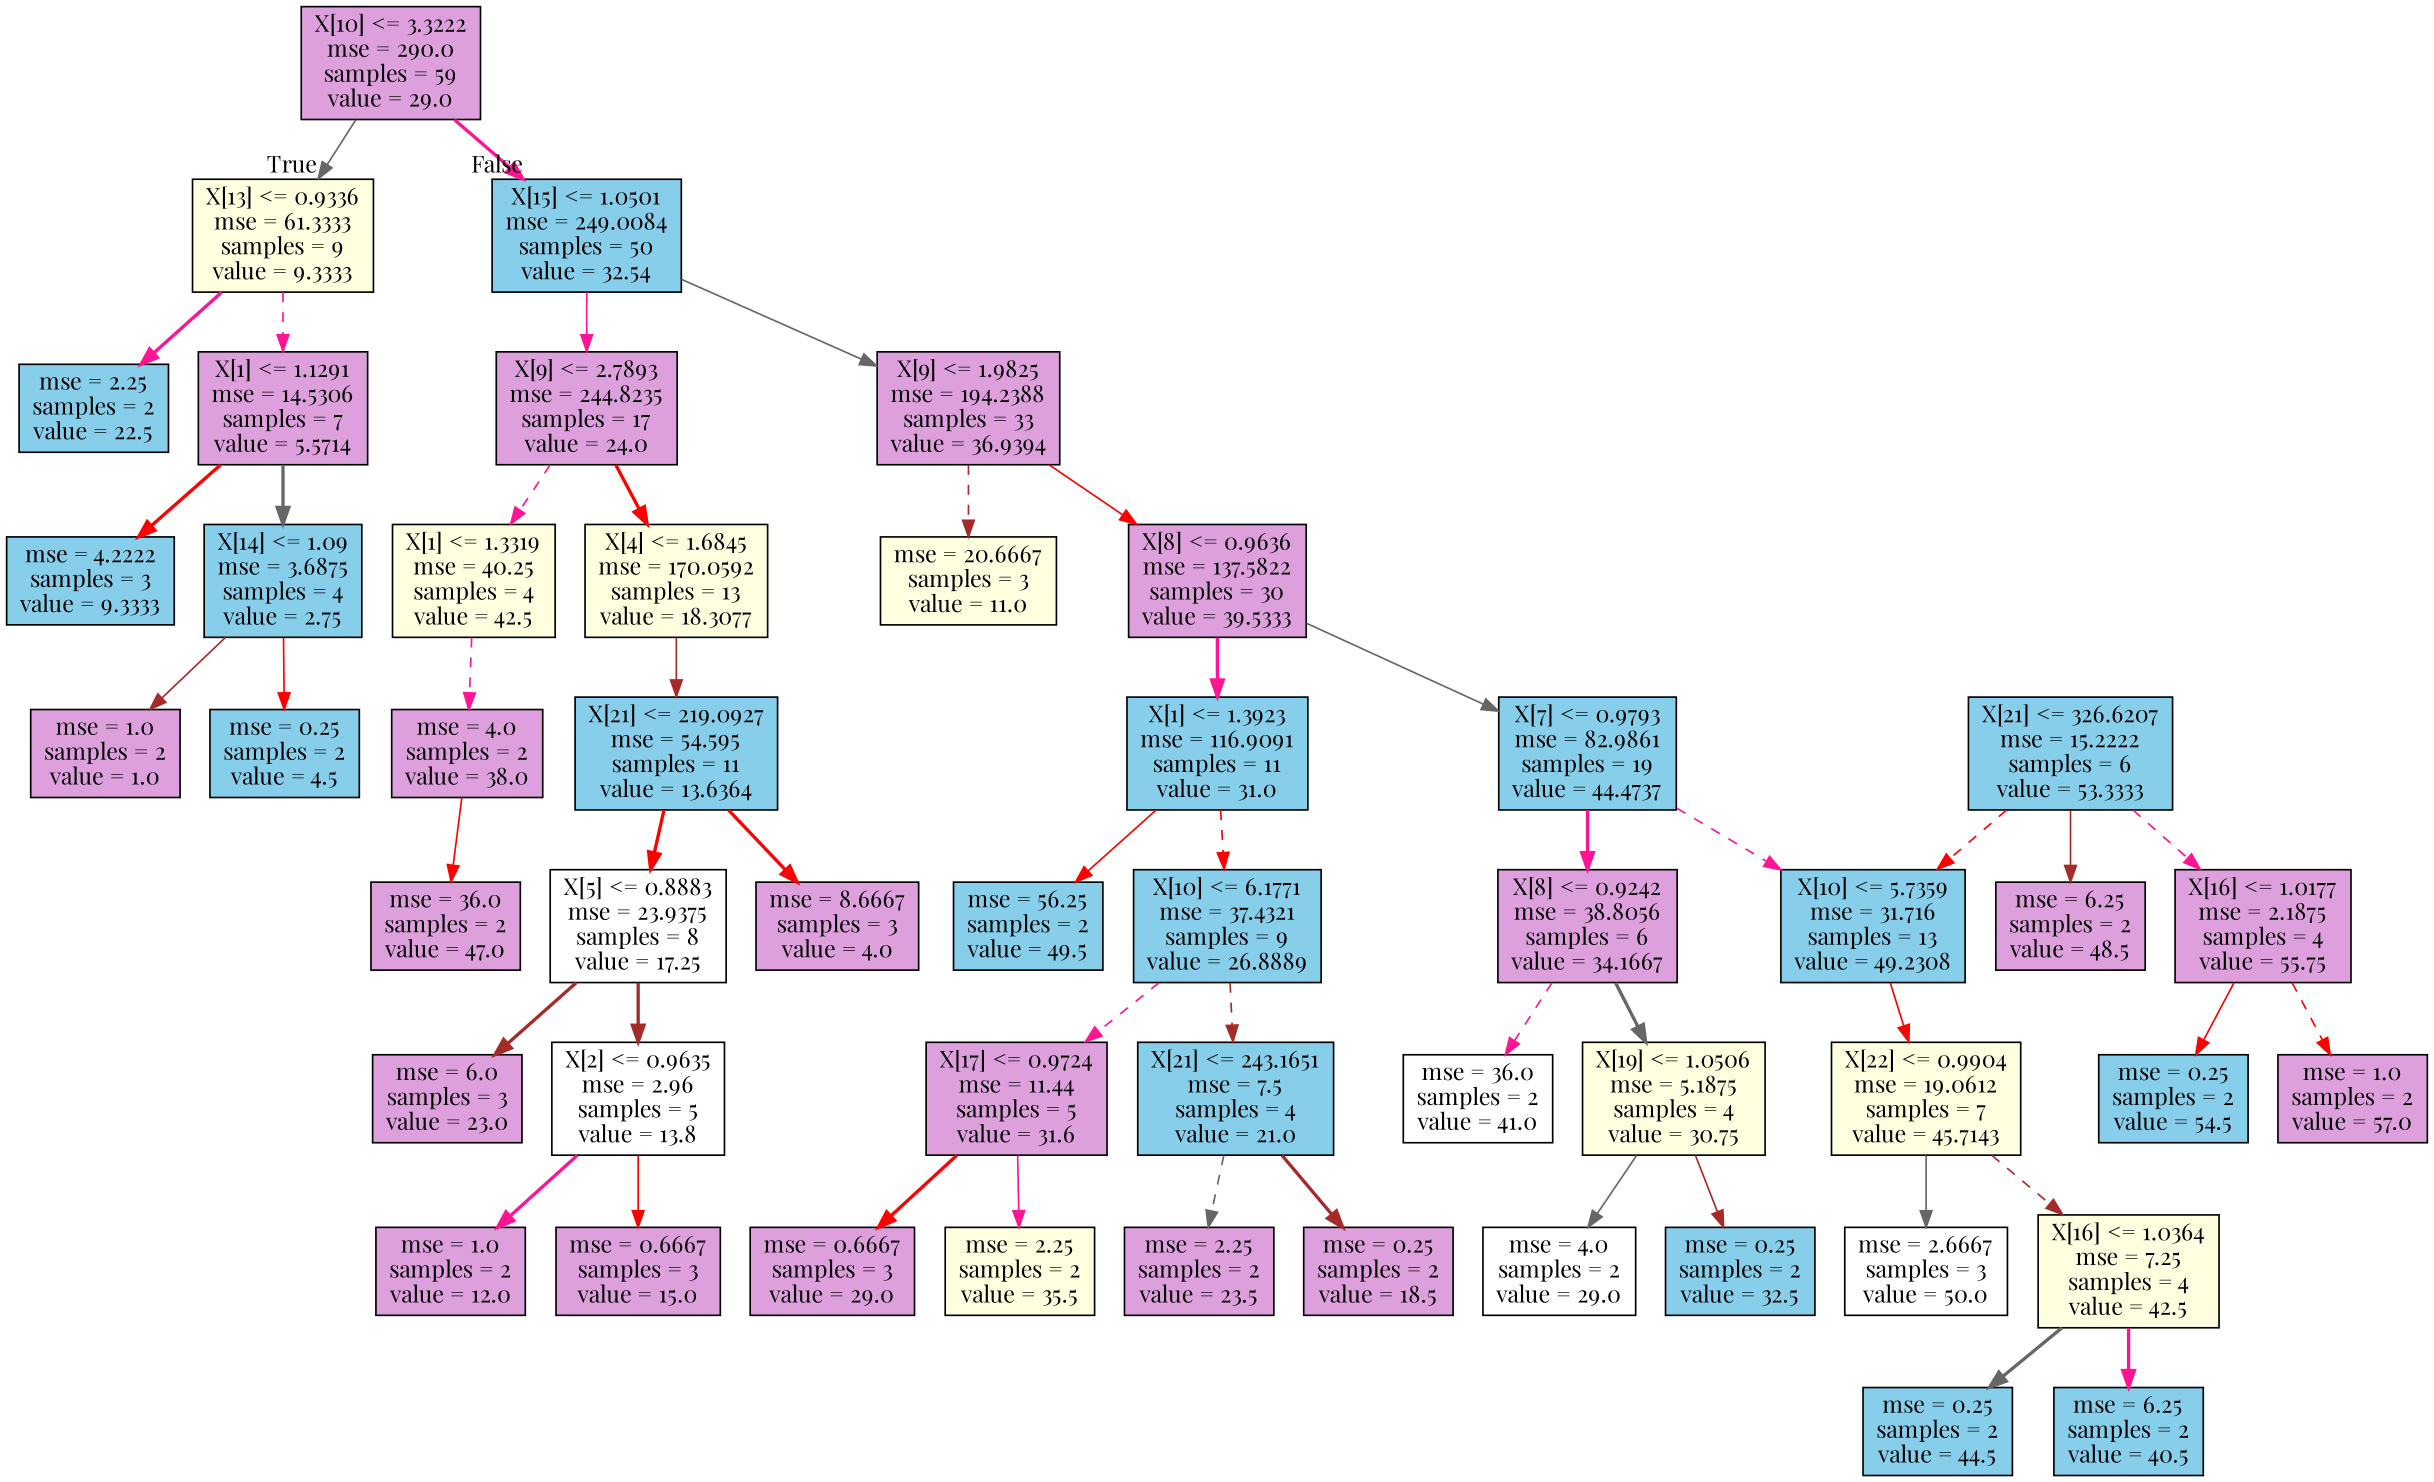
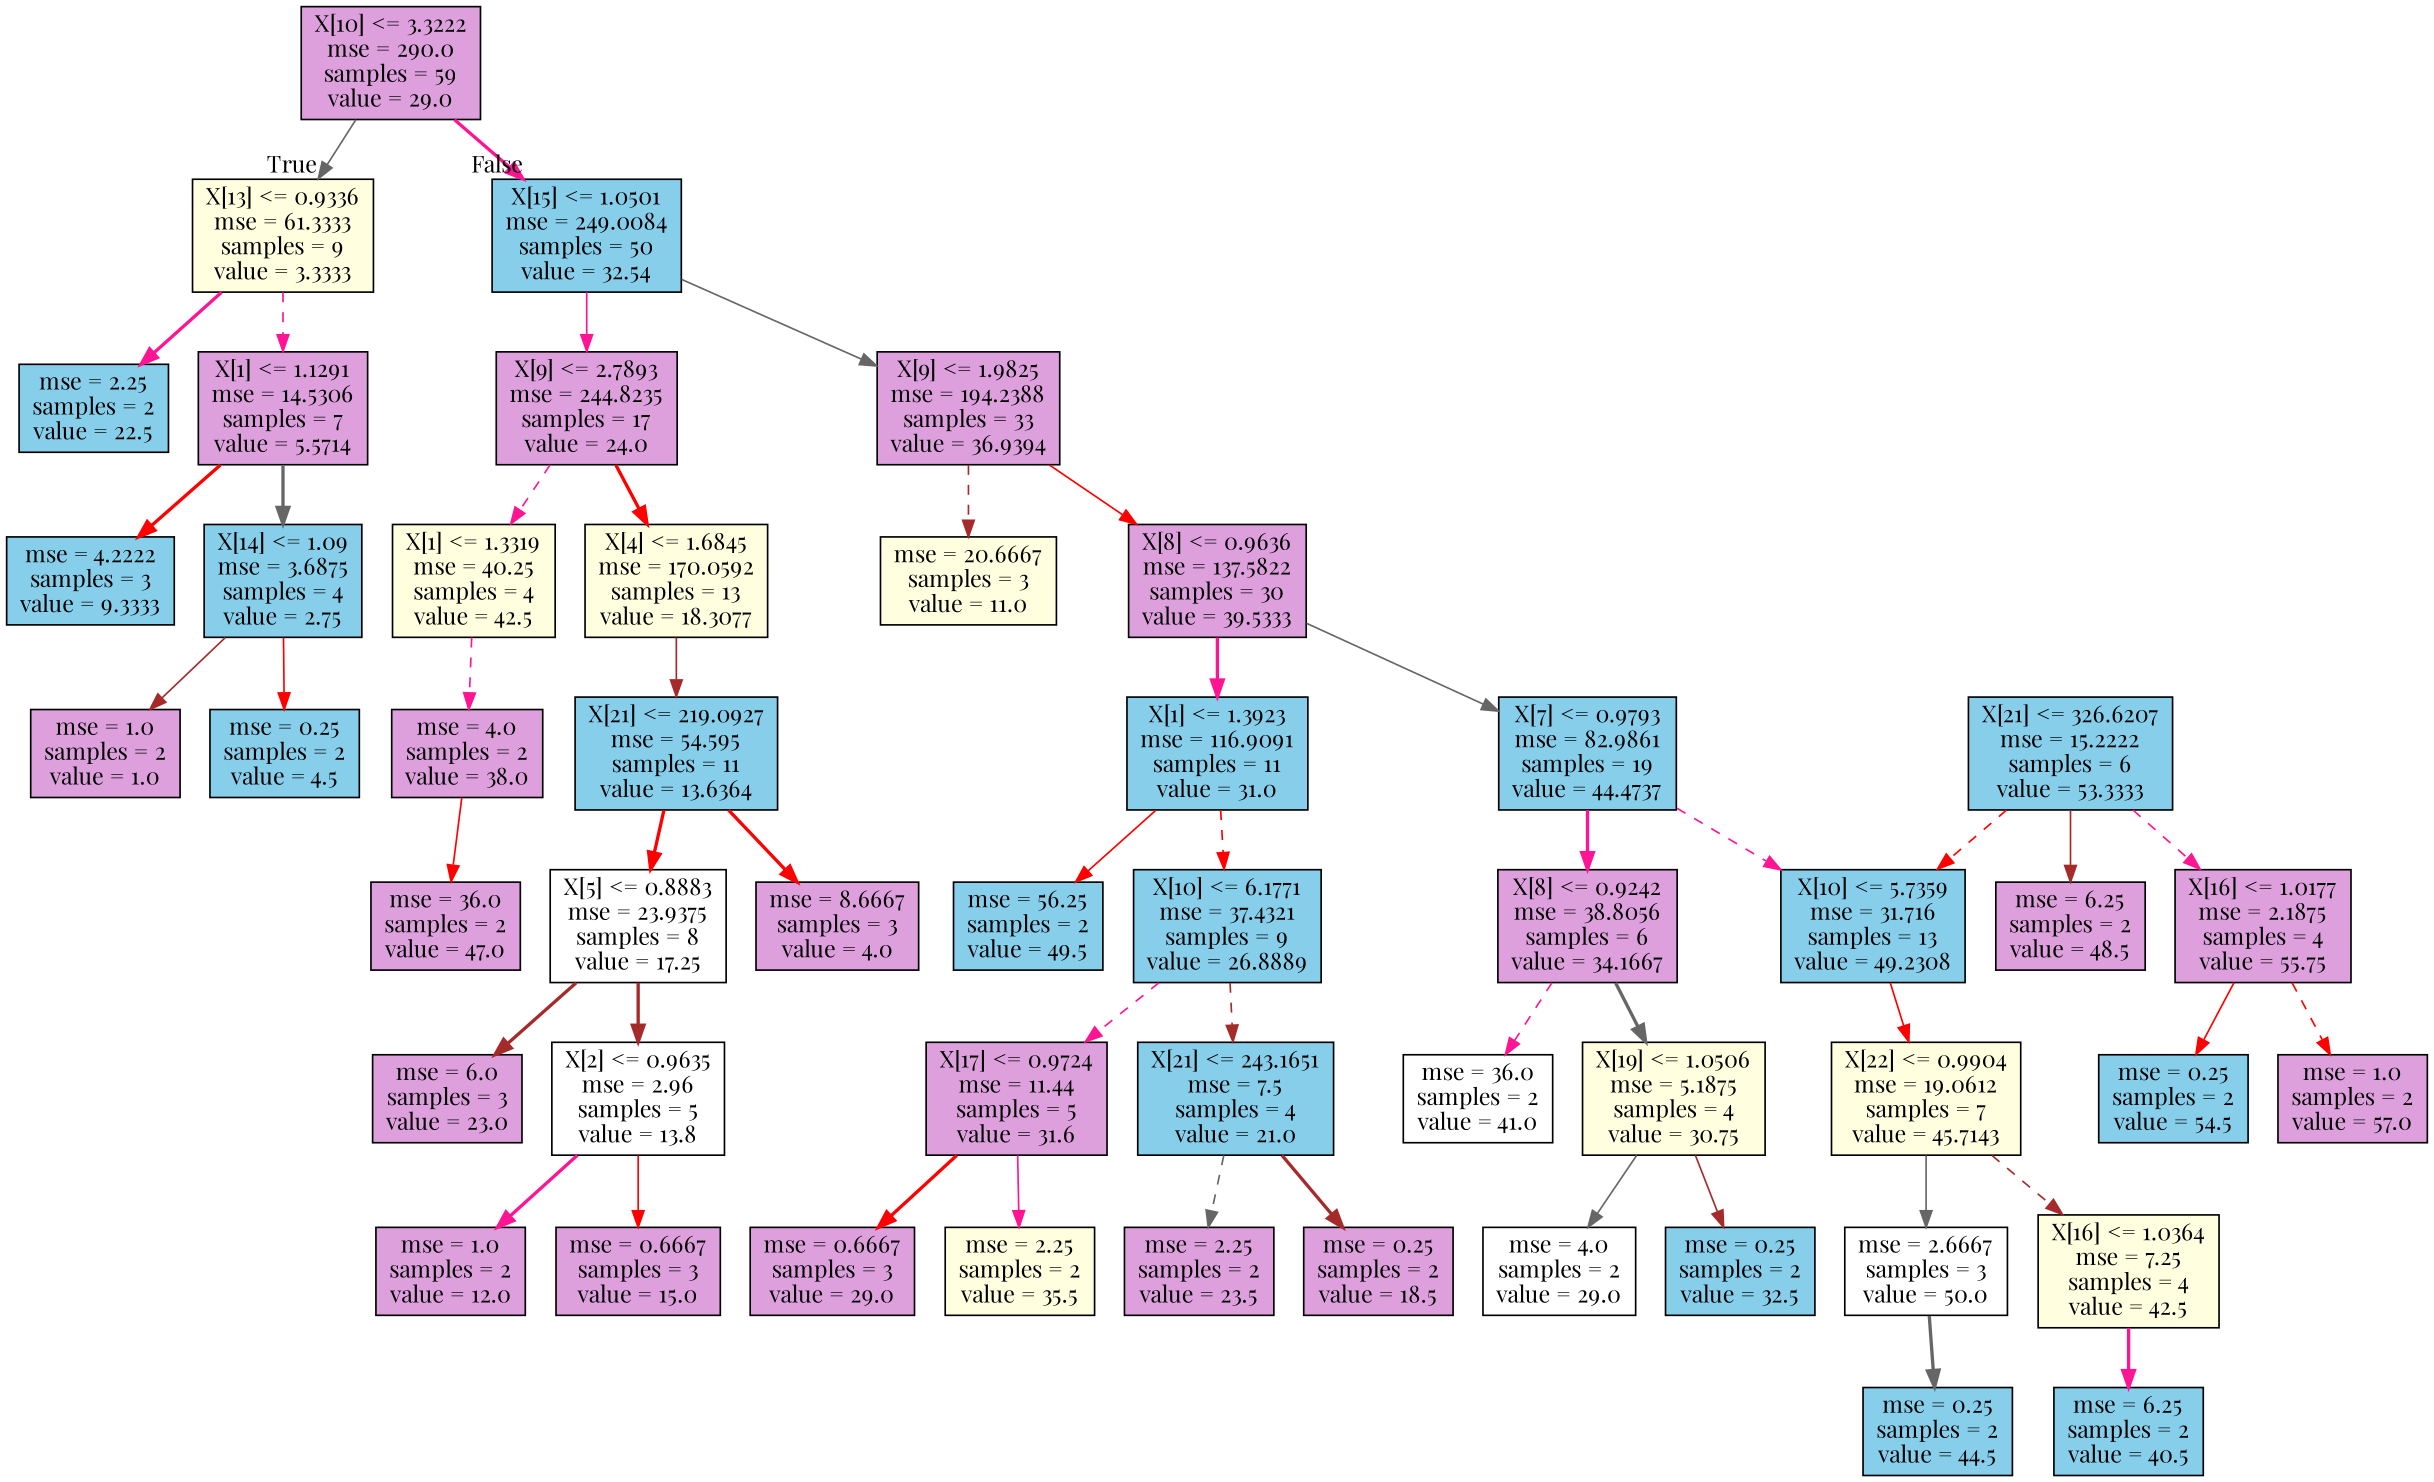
(283, 236) -> (283, 236)
(2032, 1352) -> (1931, 1343)
